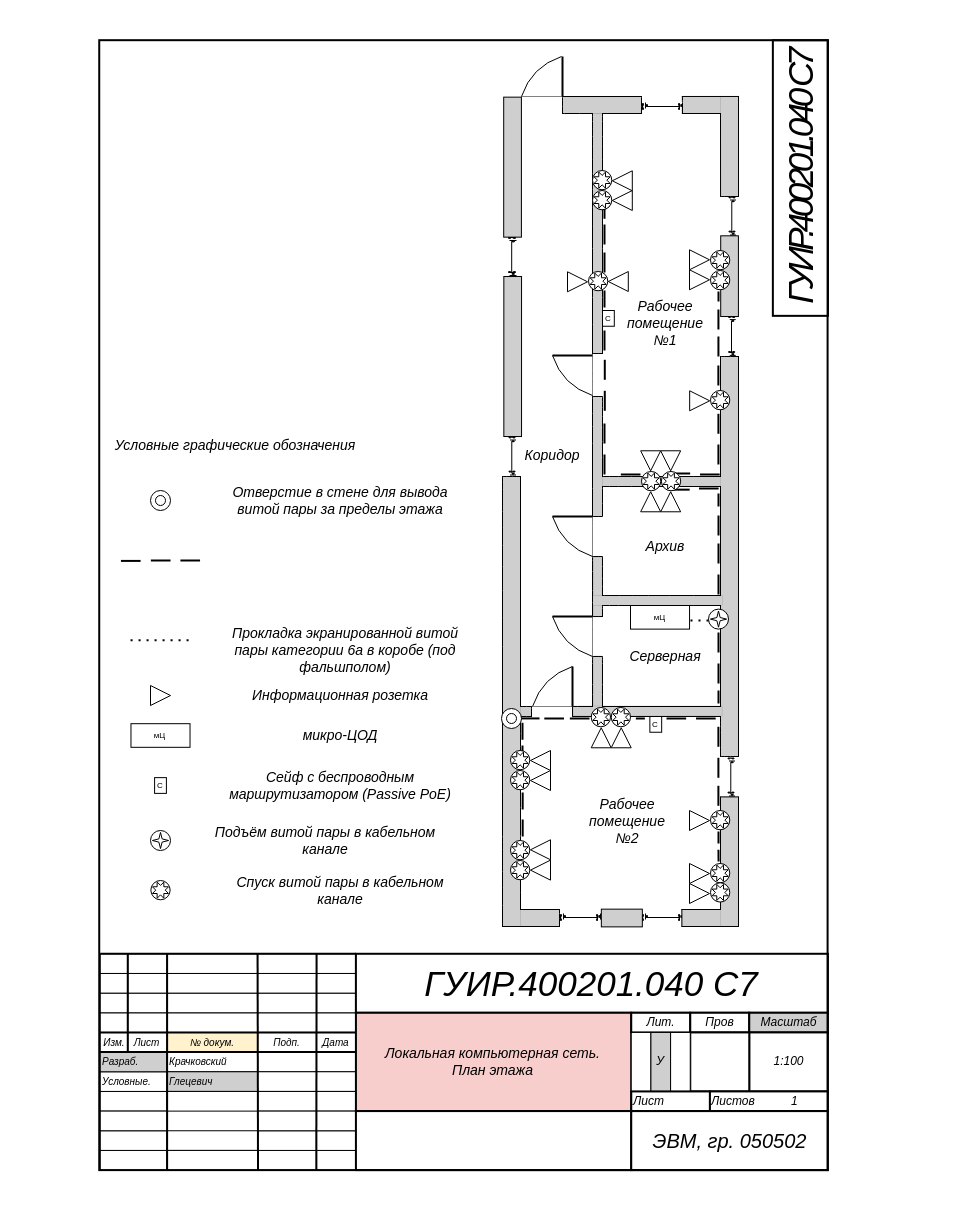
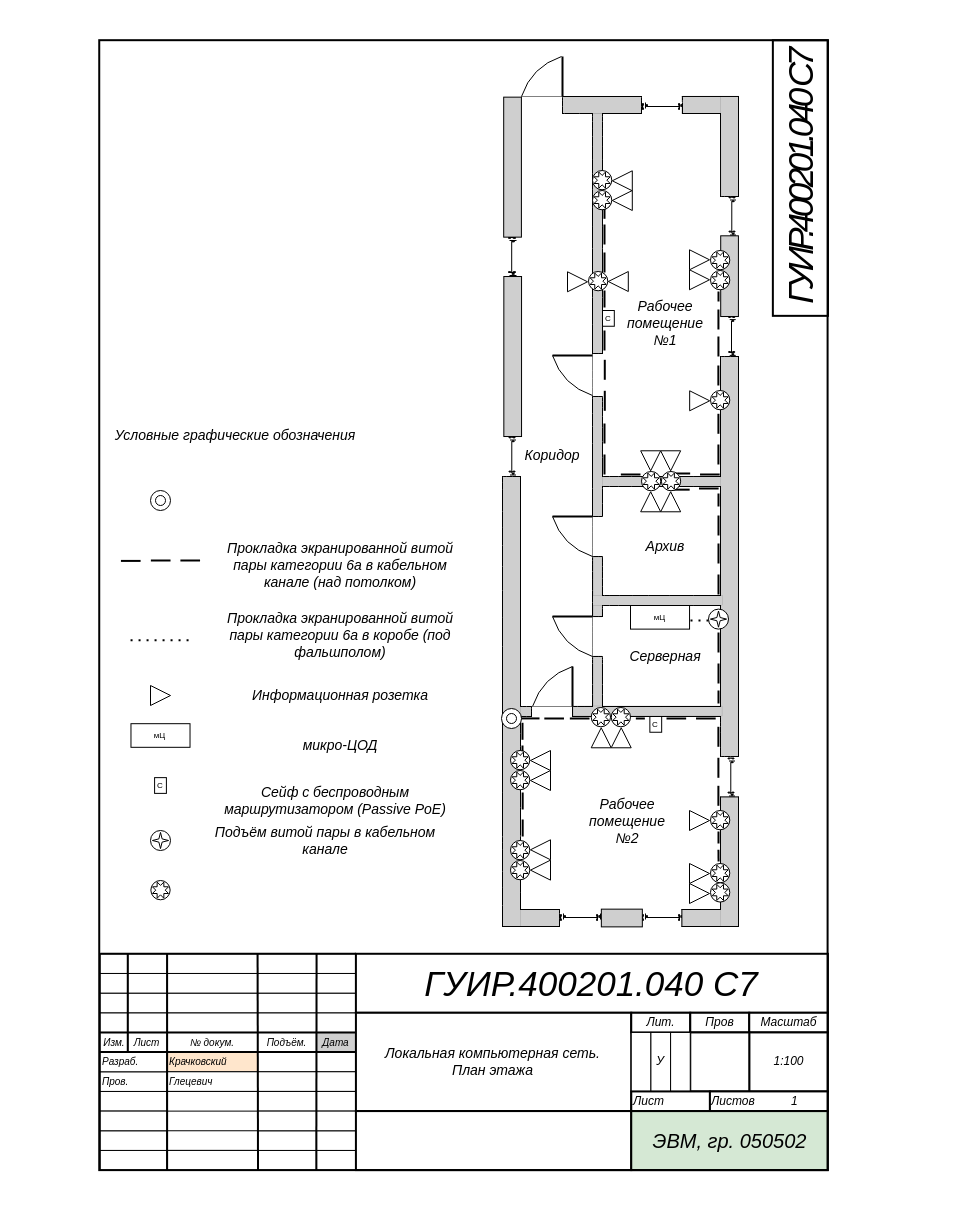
(236, 446) -> (236, 436)
(341, 501) -> none
none -> (341, 566)
(346, 651) -> (341, 636)
(341, 736) -> (341, 746)
(341, 786) -> (336, 801)
(341, 890) -> none
(789, 1023) -> (789, 1023)
(212, 1042) -> (212, 1042)
(336, 1042) -> (336, 1042)
(287, 1043) -> (287, 1043)
(134, 1062) -> (134, 1062)
(212, 1062) -> (212, 1062)
(494, 1062) -> (494, 1062)
(661, 1062) -> (661, 1062)
(131, 1082) -> (118, 1082)
(212, 1082) -> (212, 1082)
(730, 1141) -> (730, 1141)
